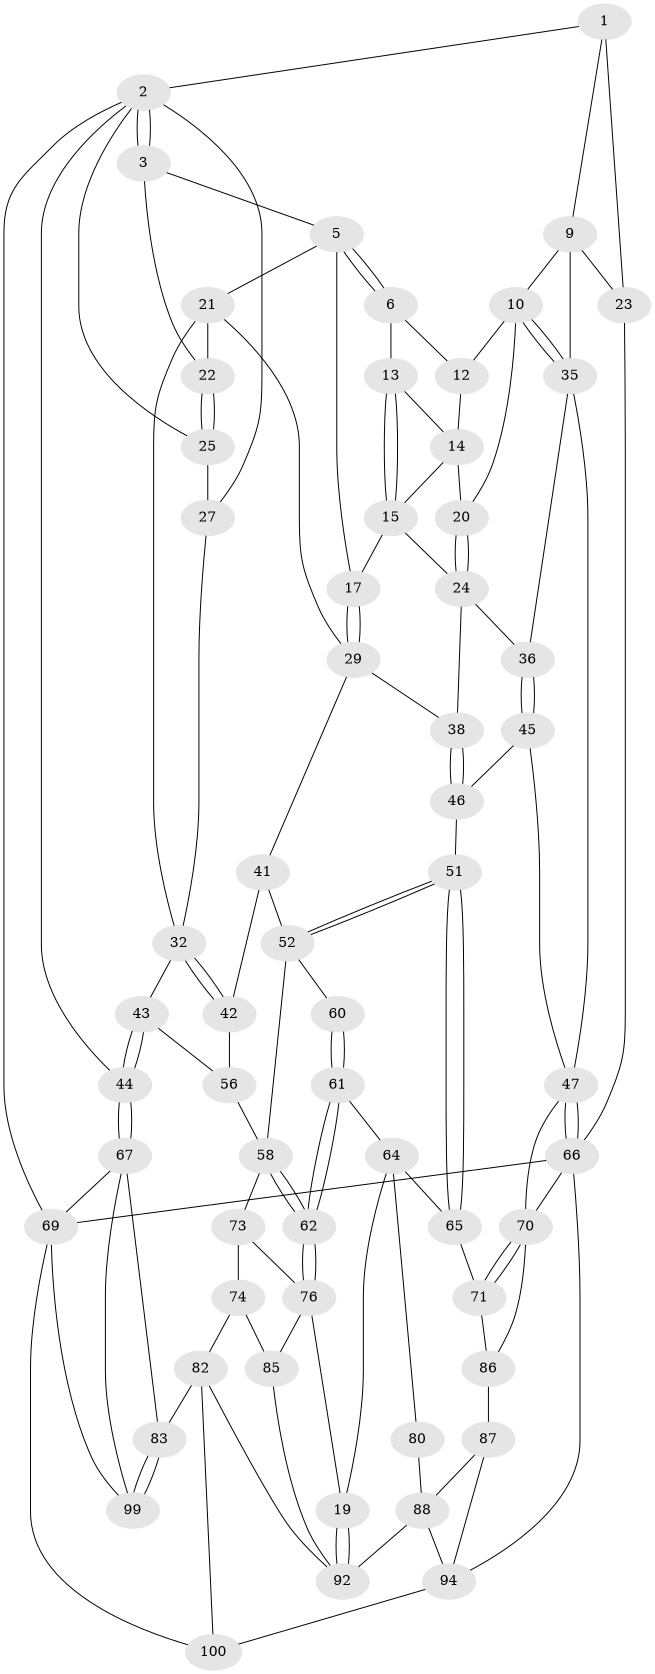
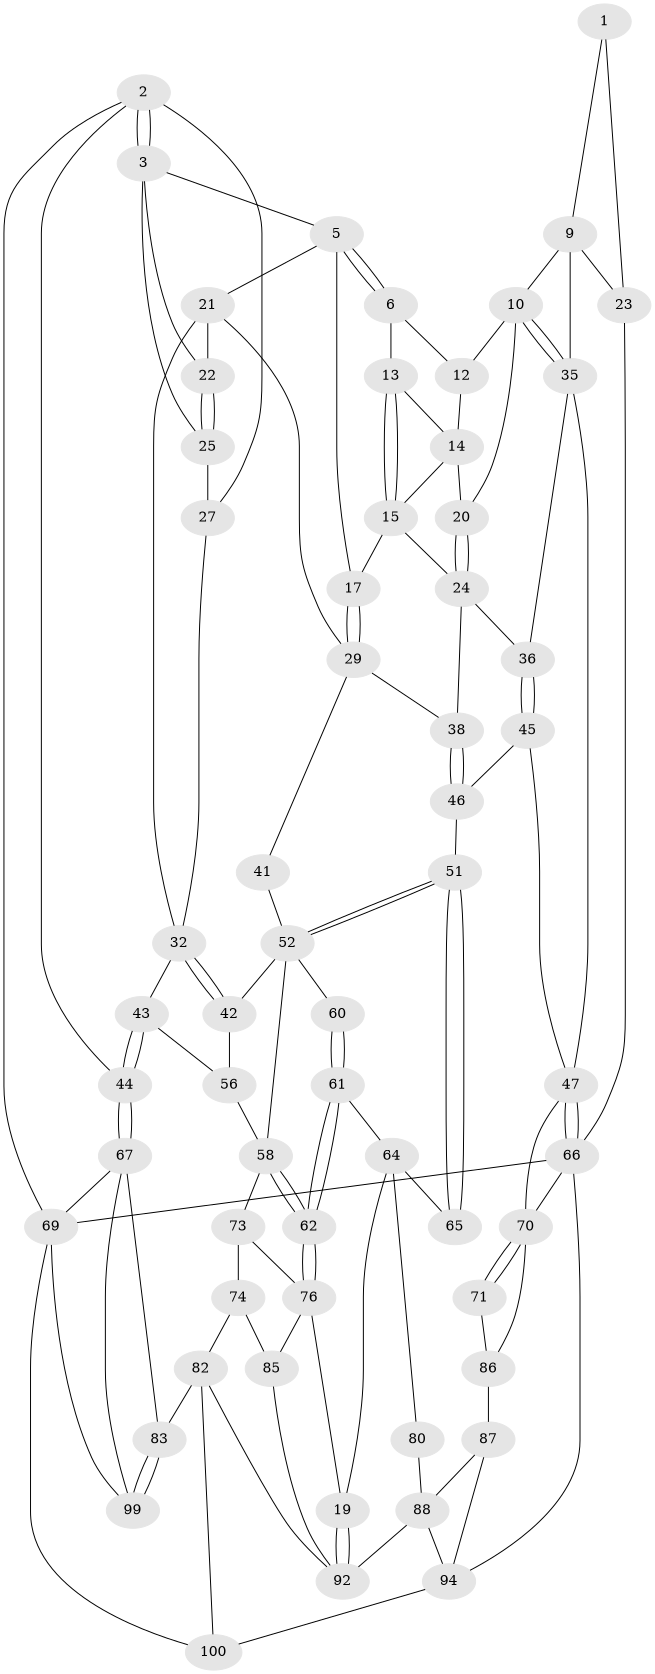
(374, 57) -> none
(79, 289) -> (150, 311)
(246, 943) -> (258, 979)
(467, 1262) -> none
